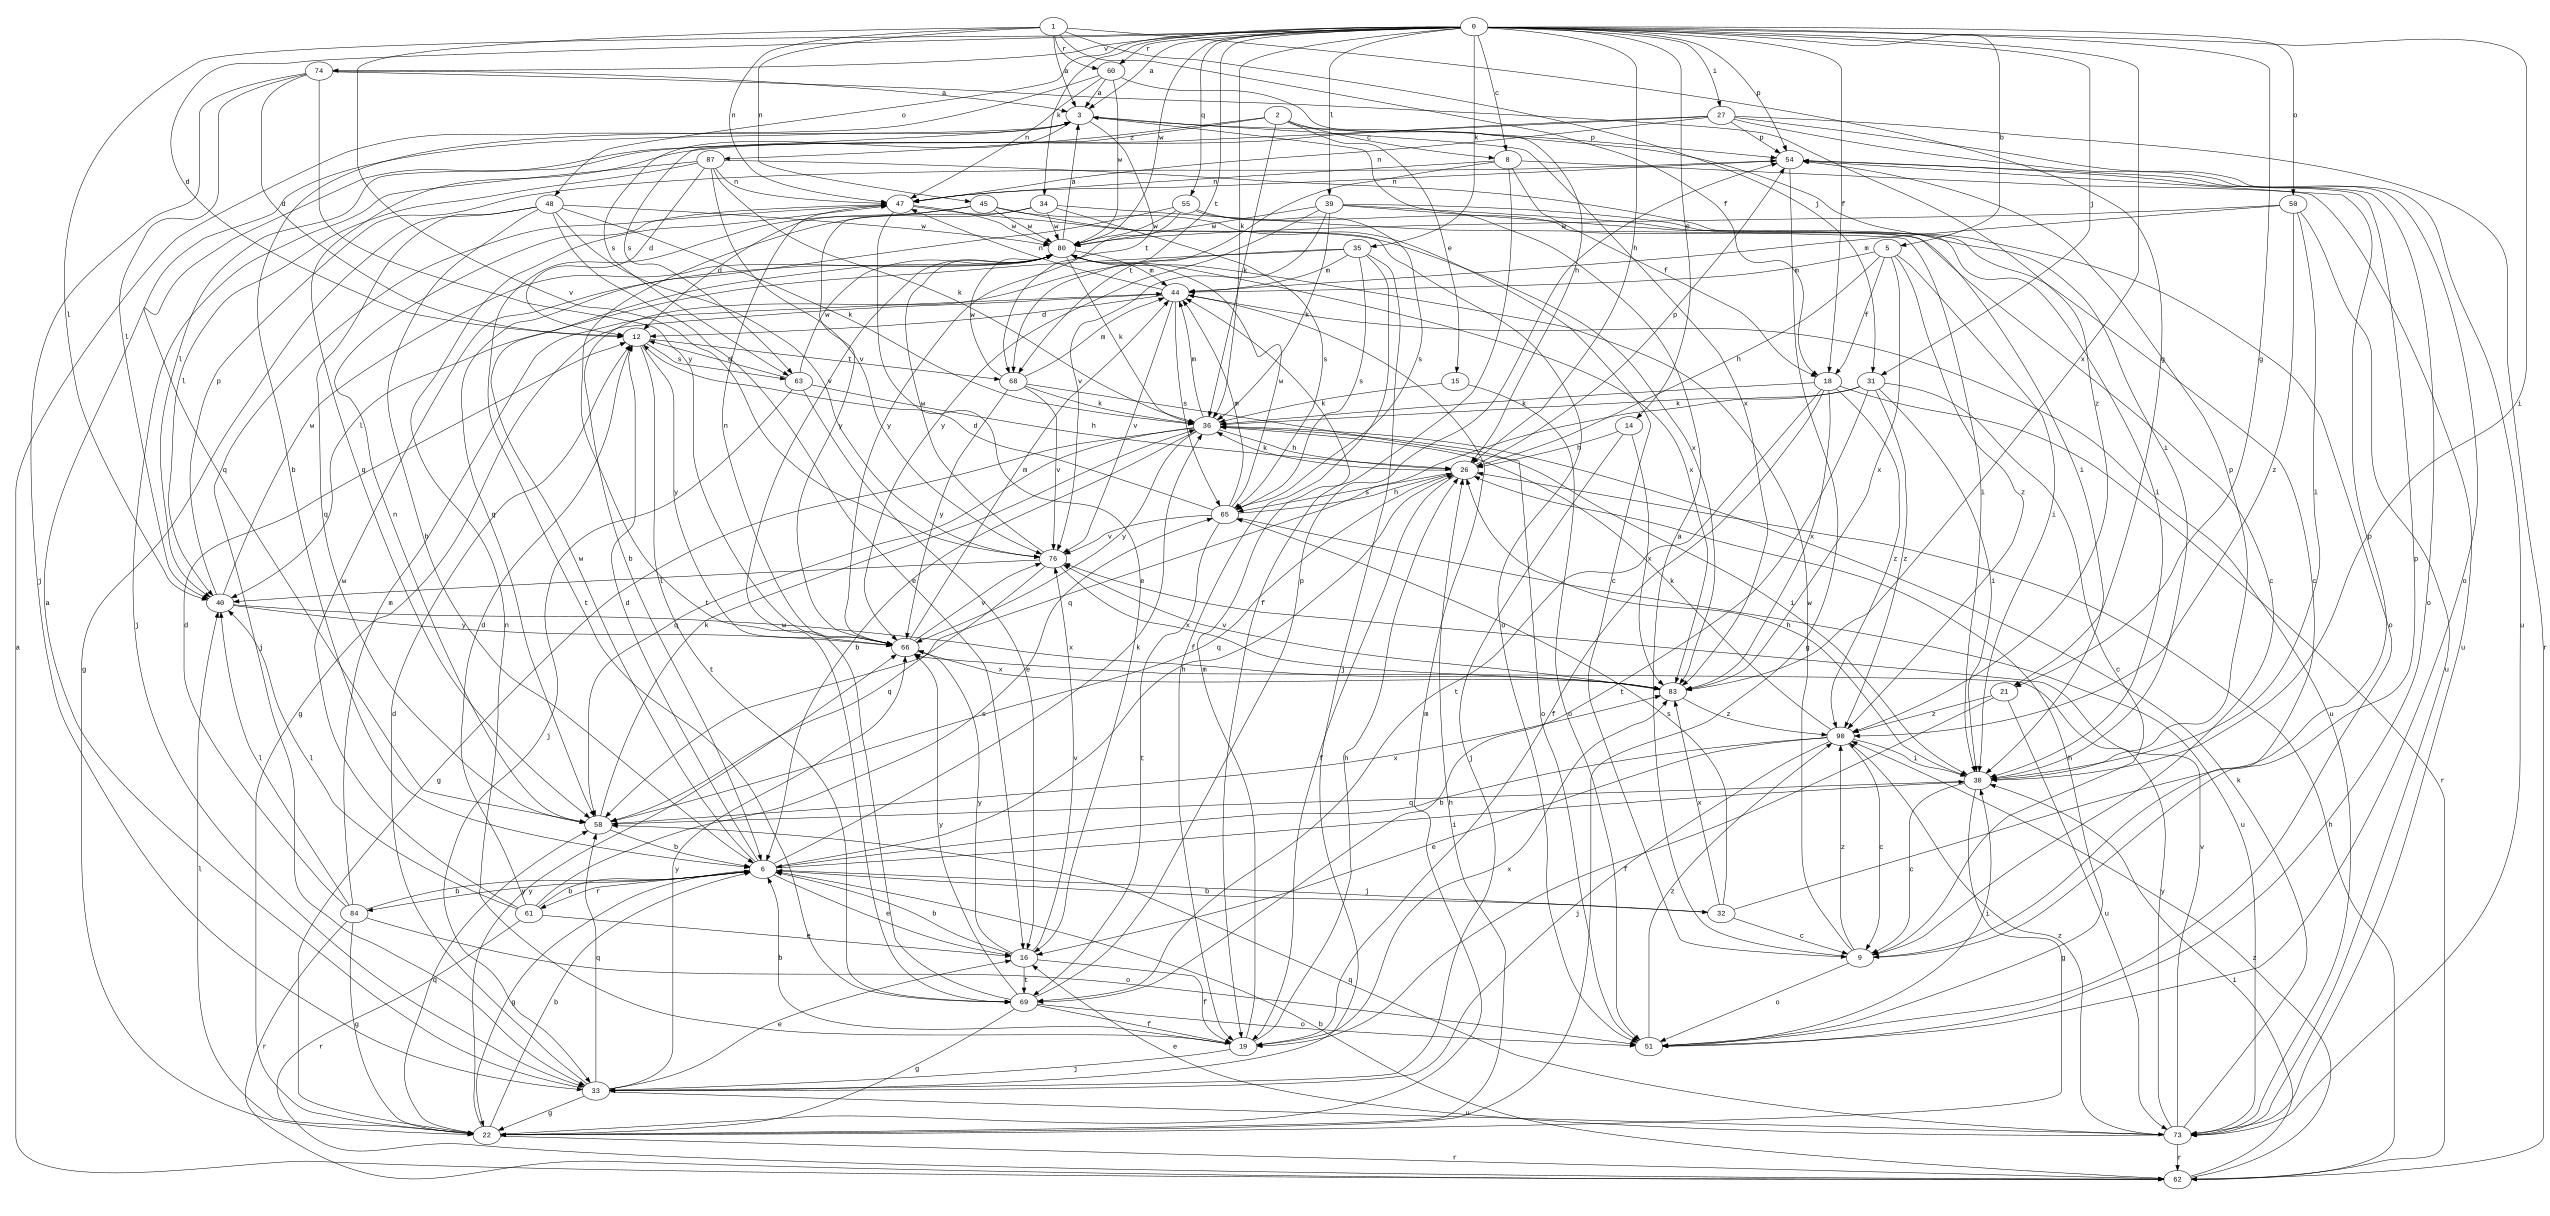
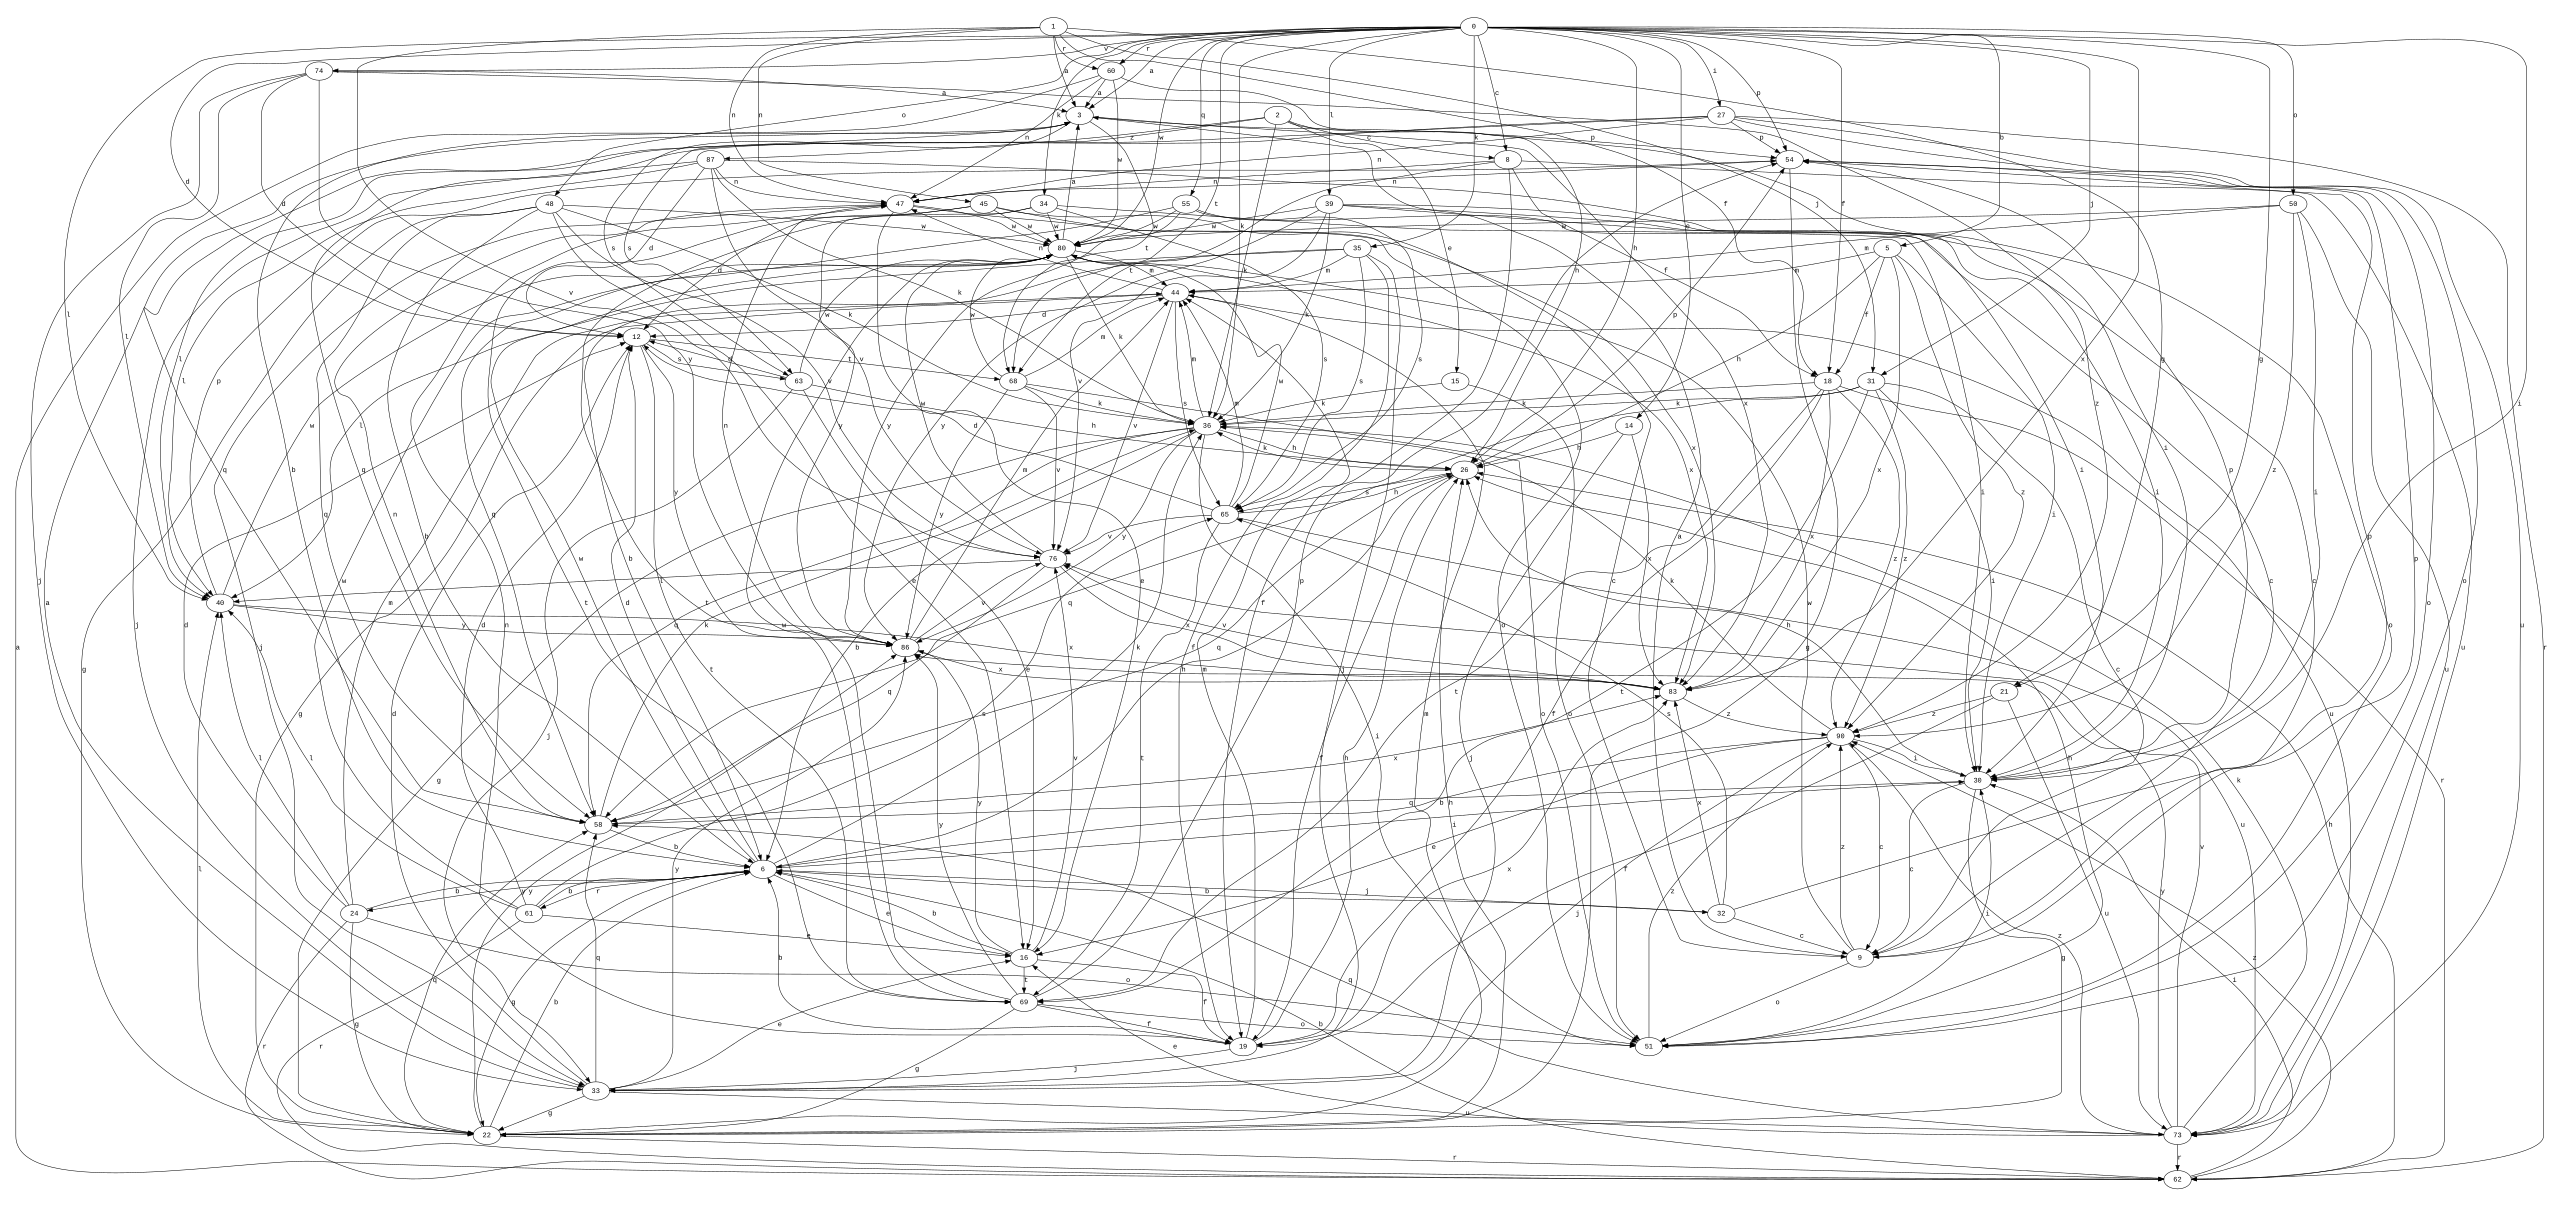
(1646, 531) -> (1381, 773)
(905, 648) -> (905, 648)
(354, 914) -> (354, 914)
